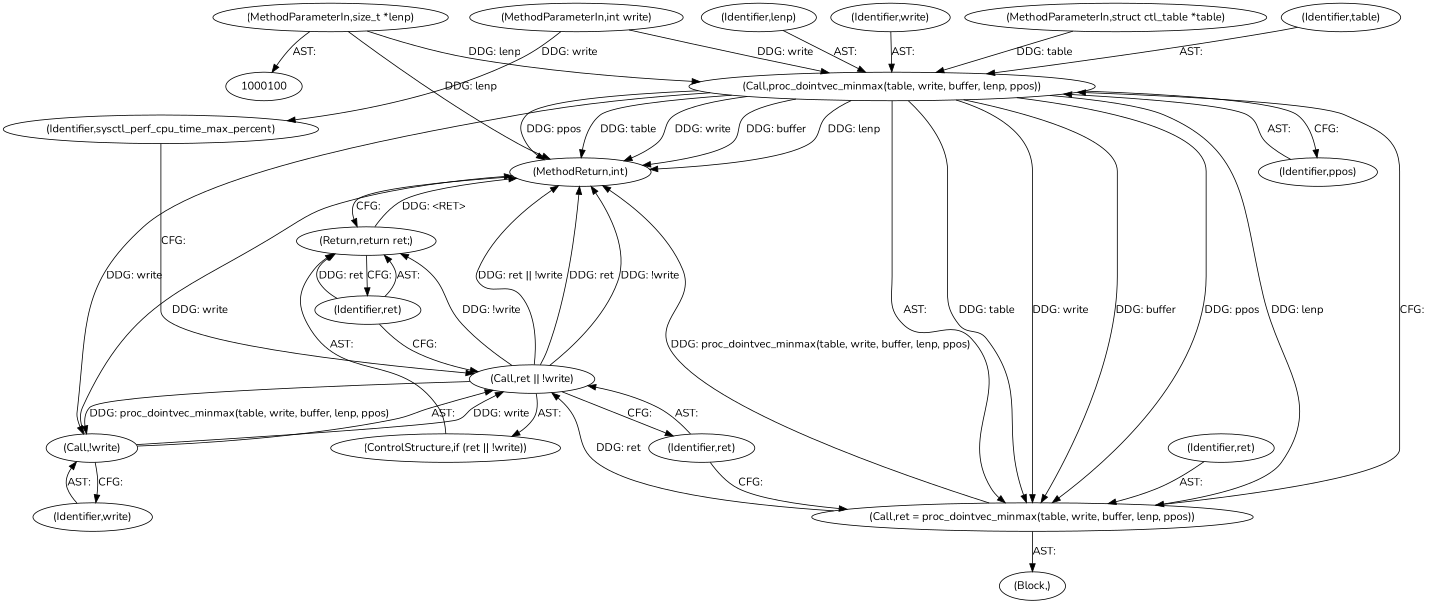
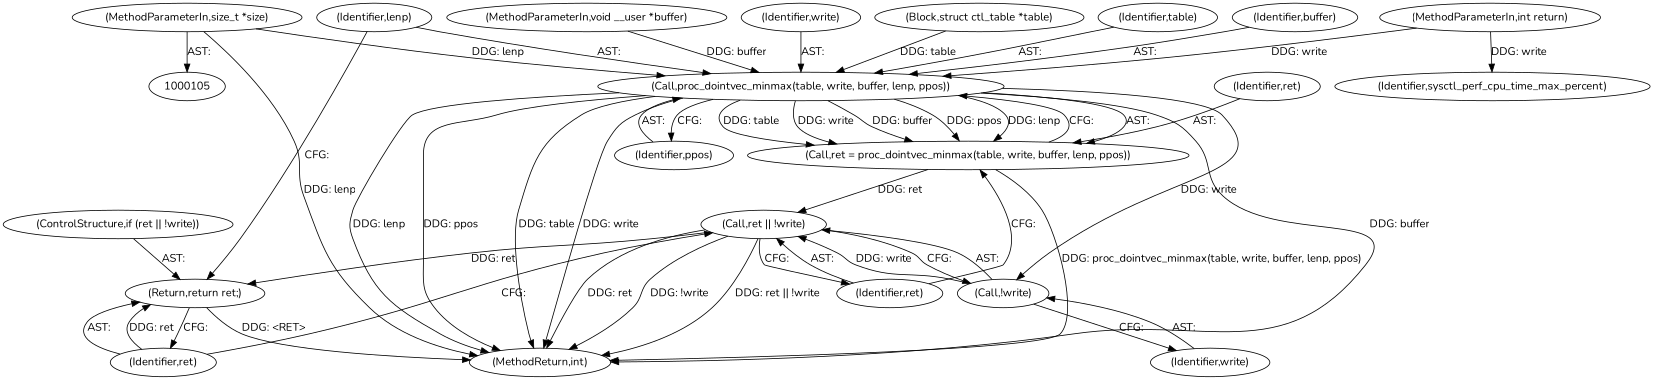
(331, 17) -> (187, 17)
(576, 17) -> (1490, 17)
none -> (587, 17)
(1116, 17) -> (979, 17)
none -> (1295, 17)
(264, 86) -> (187, 86)
(424, 185) -> (291, 162)
(253, 249) -> none
(492, 310) -> (494, 259)
(227, 341) -> none
(240, 414) -> (941, 259)
(535, 416) -> none
(1032, 586) -> none
